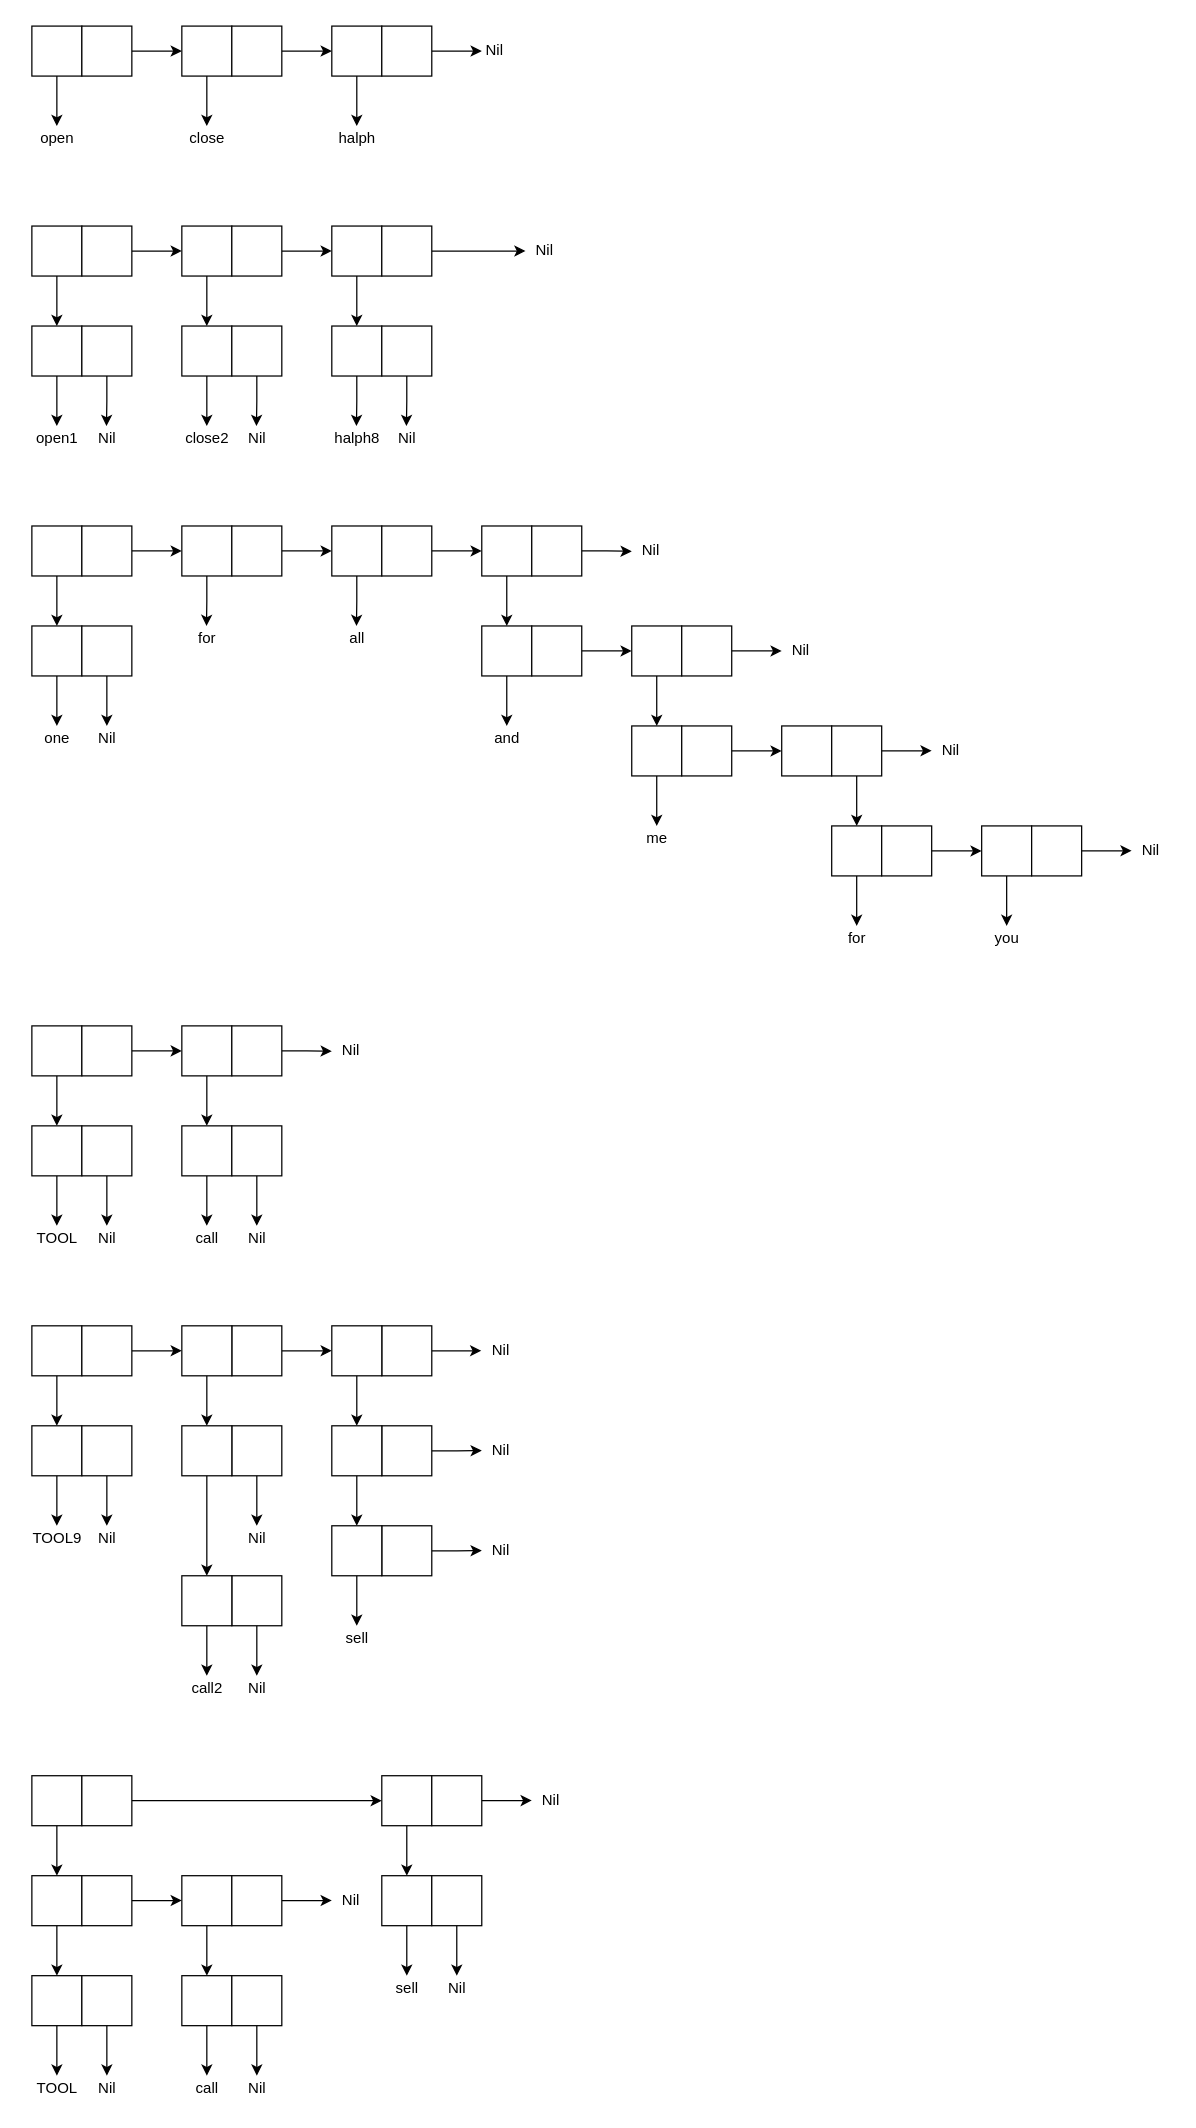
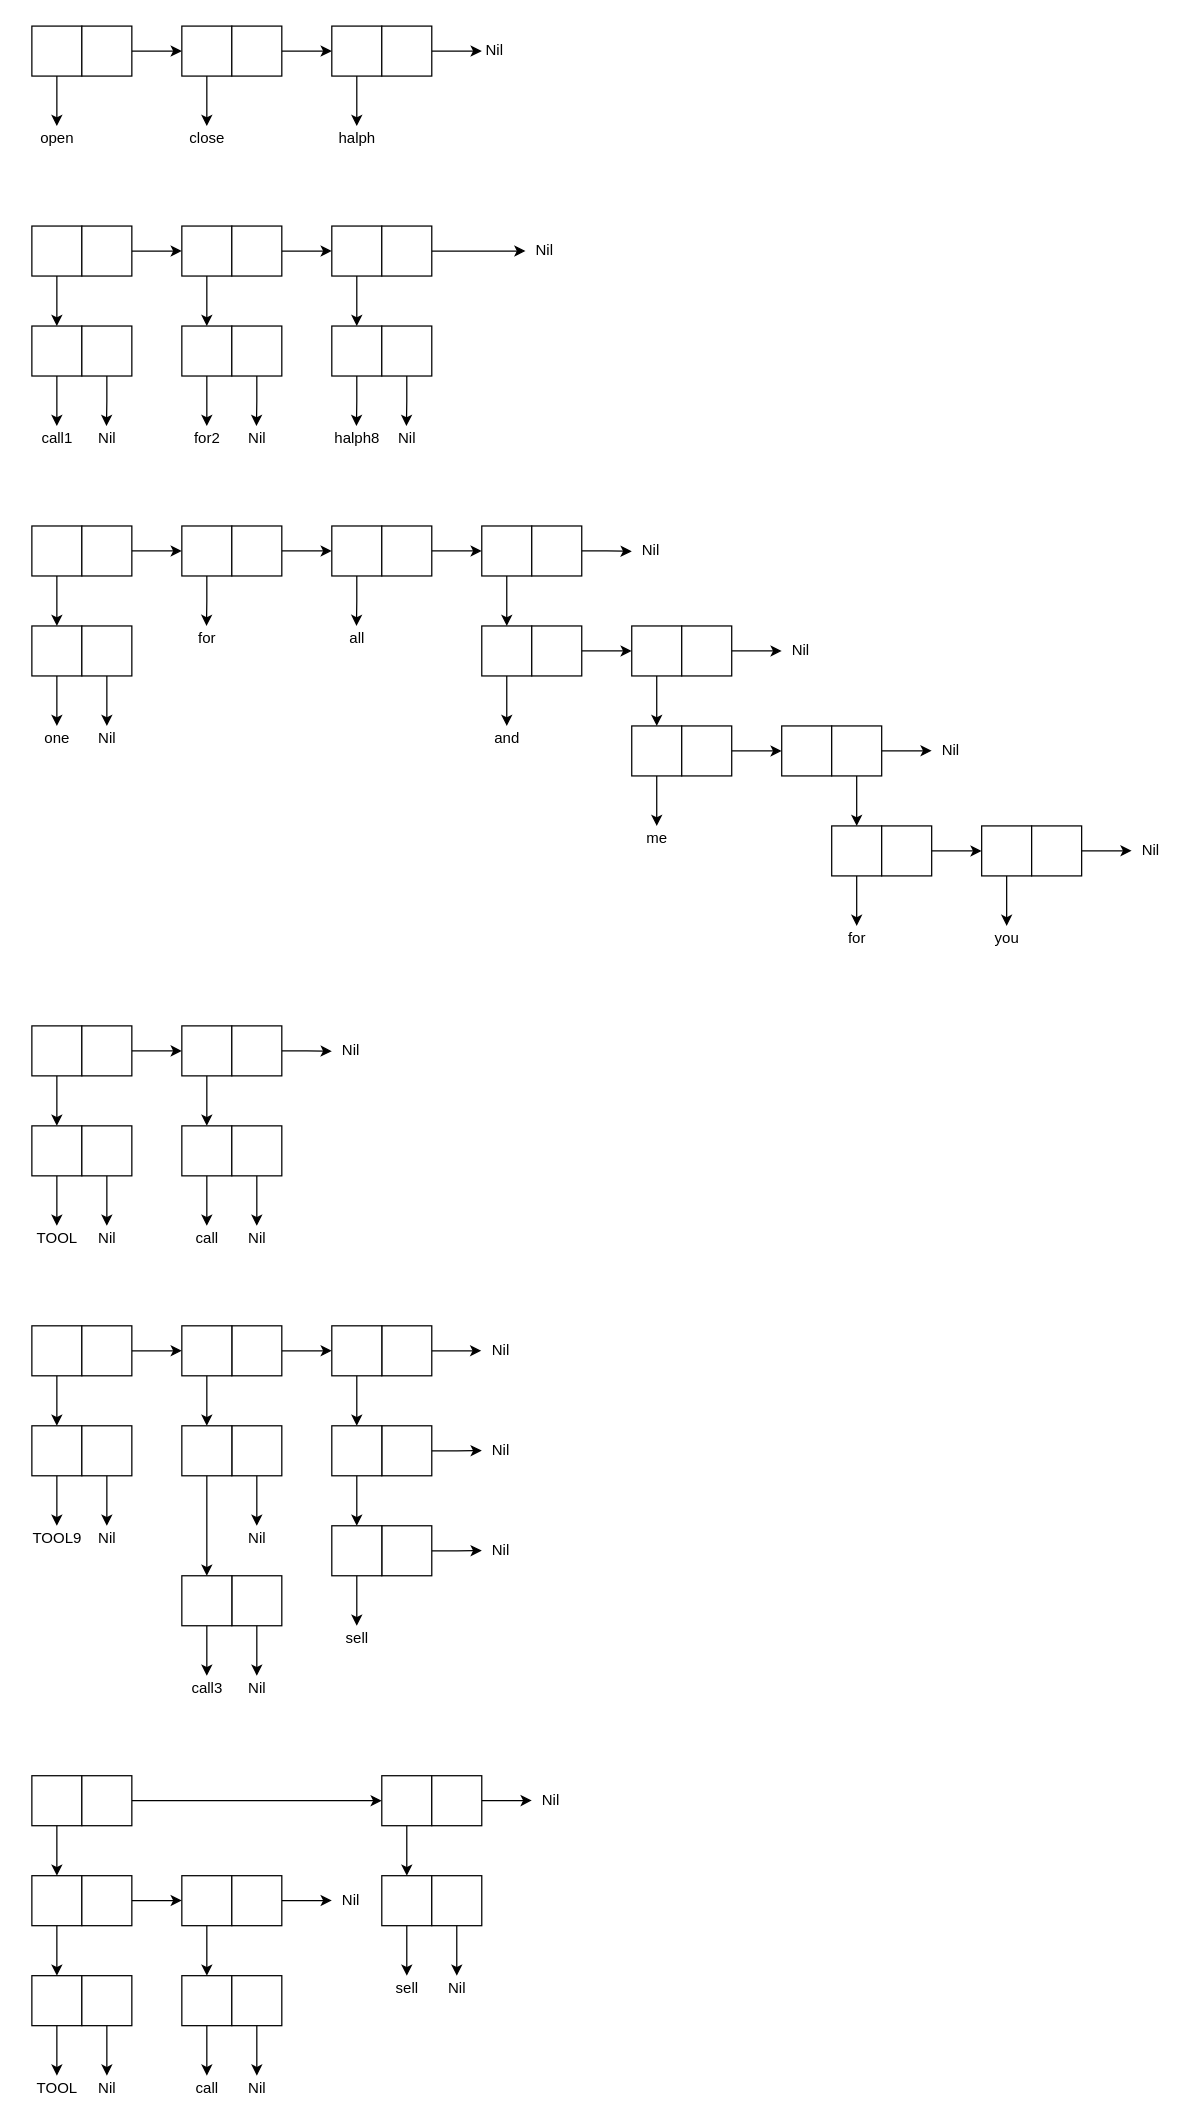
(58, 438) -> (58, 438)
(208, 438) -> (208, 438)
(208, 1688) -> (208, 1688)
